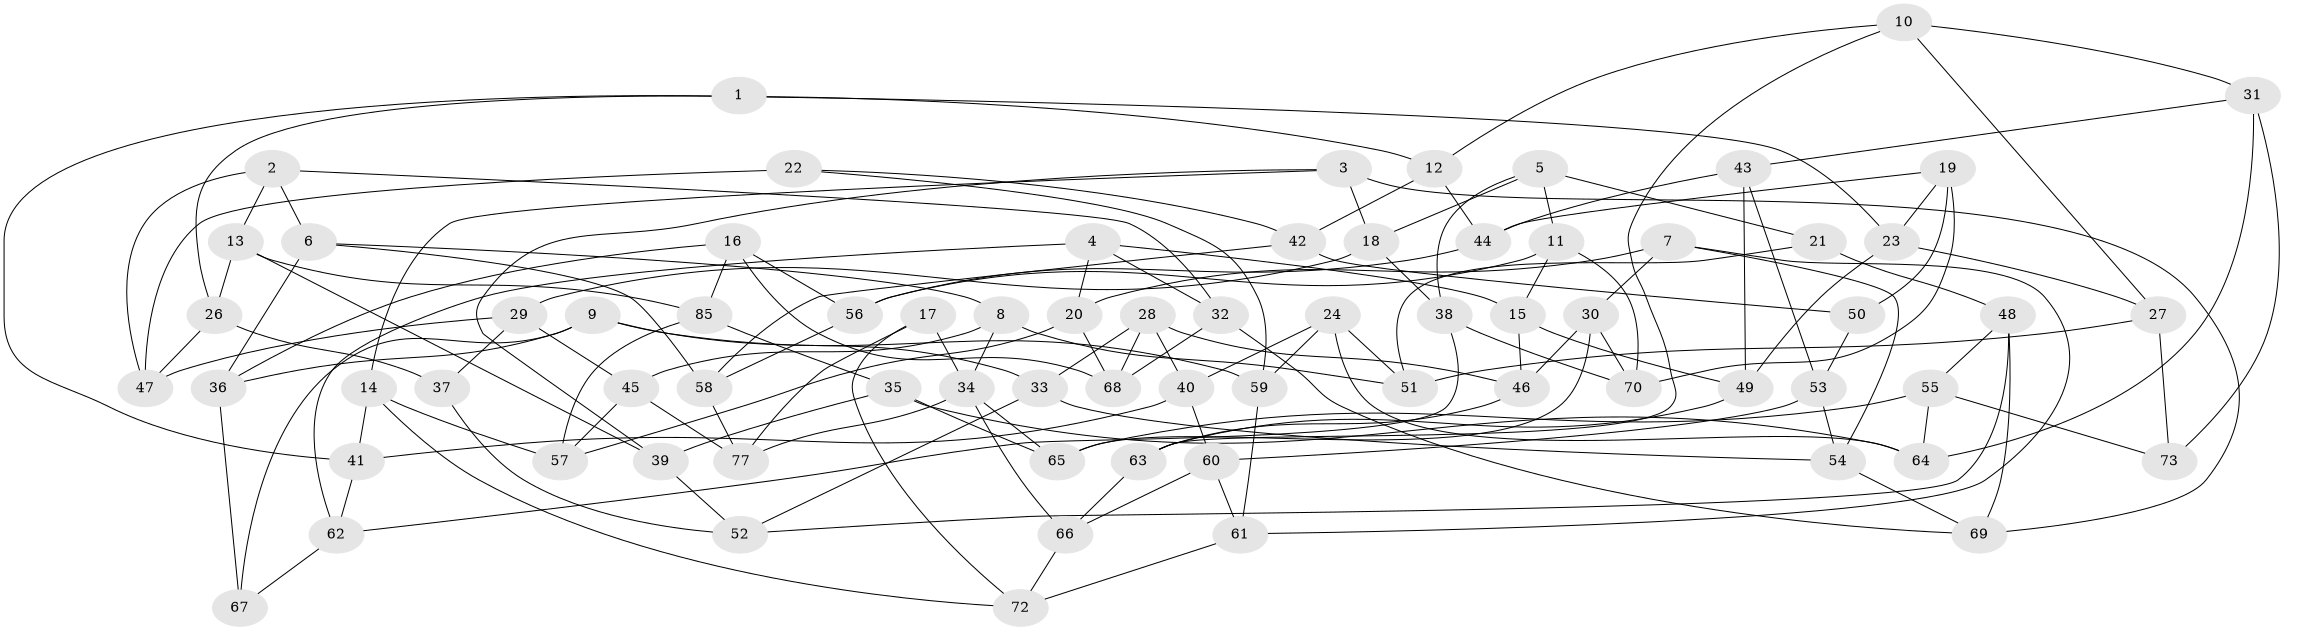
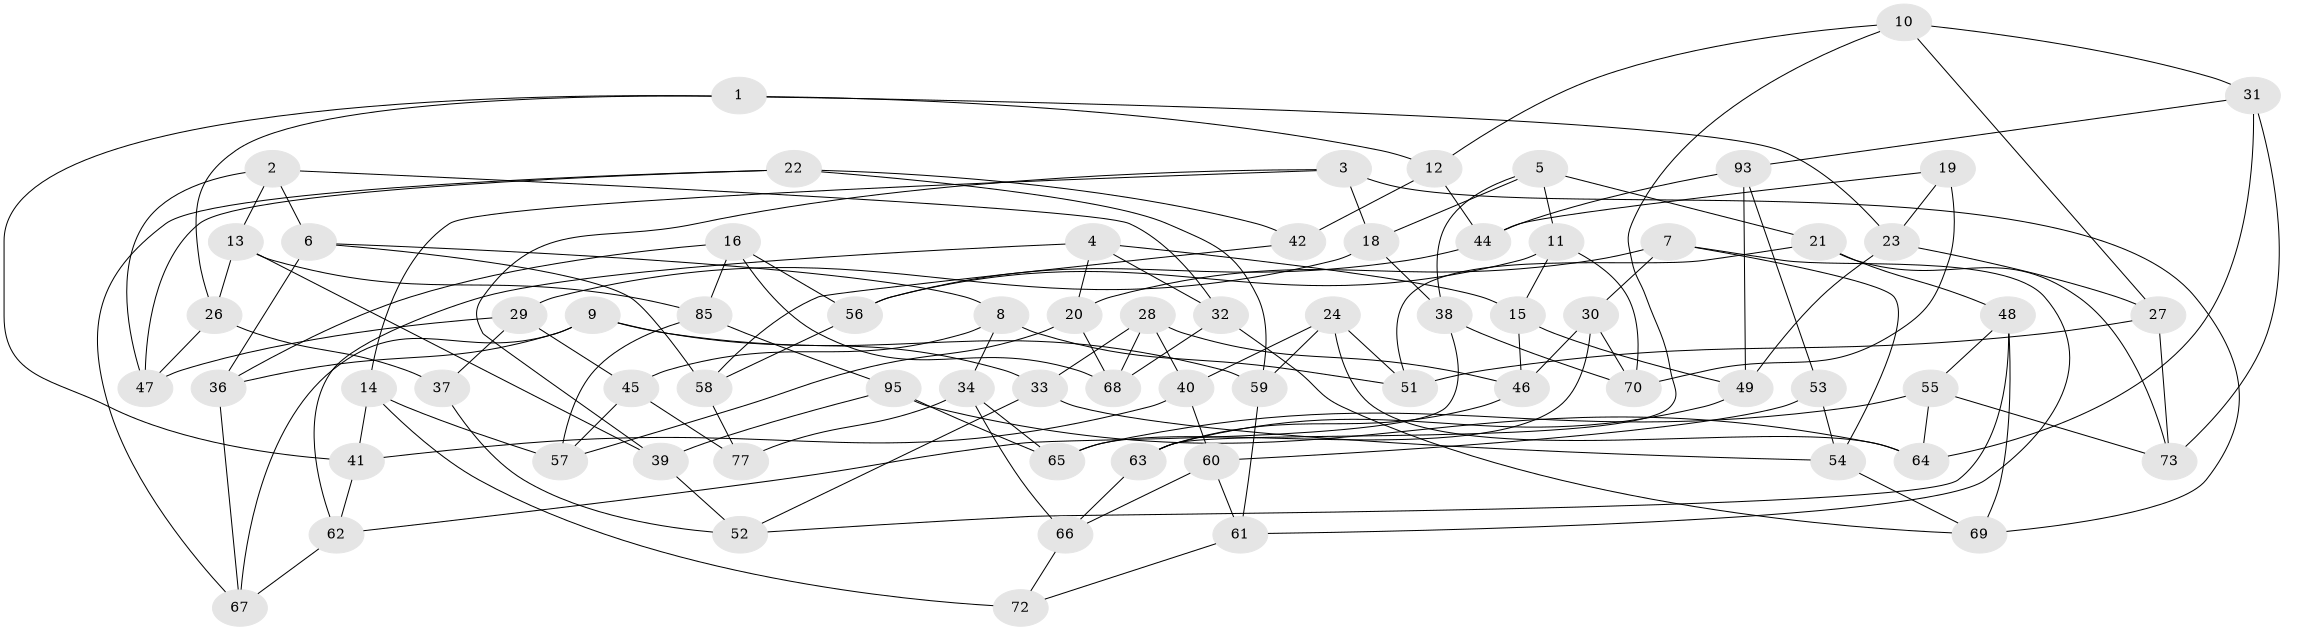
(1744, 169) -> (1744, 169)
none -> (225, 207)
none -> (2065, 289)
(928, 315) -> none
(1857, 315) -> none
(894, 388) -> (894, 388)
